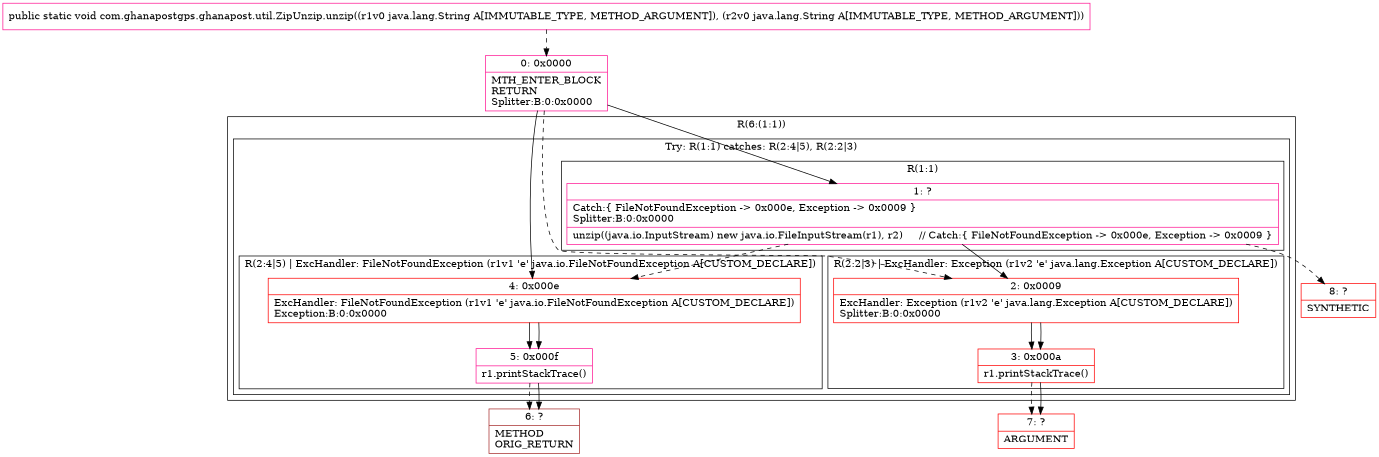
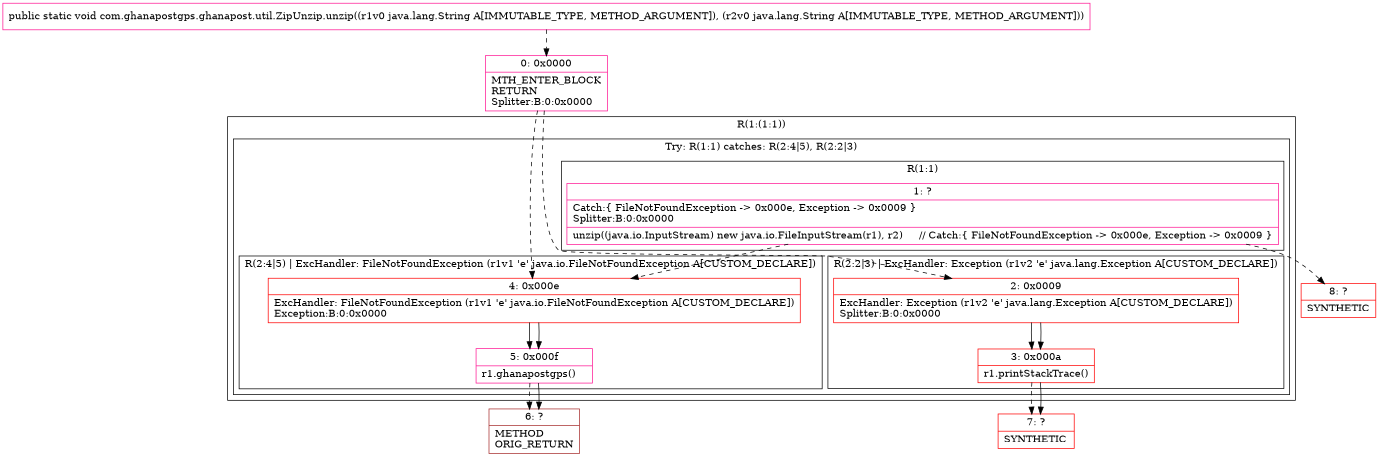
(761, 125) -> (761, 125)
(724, 145) -> none
(530, 191) -> (530, 191)
(984, 261) -> none
(534, 374) -> (529, 374)
(1036, 439) -> (1035, 439)
